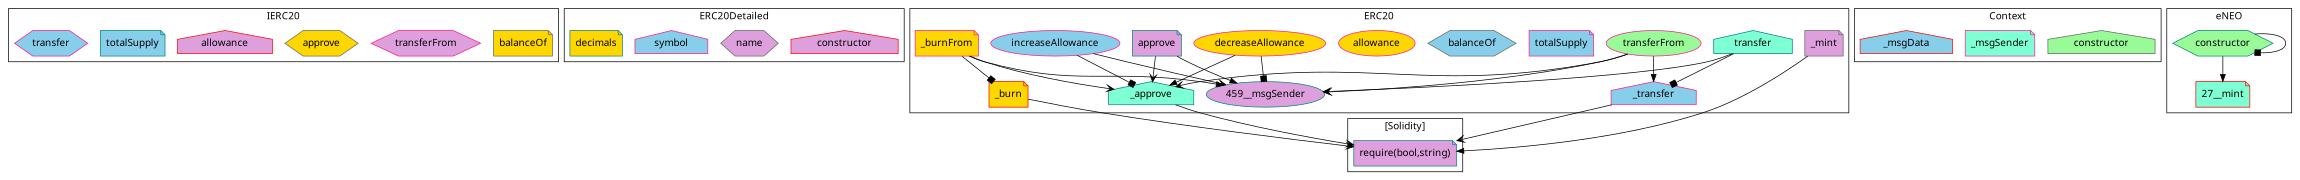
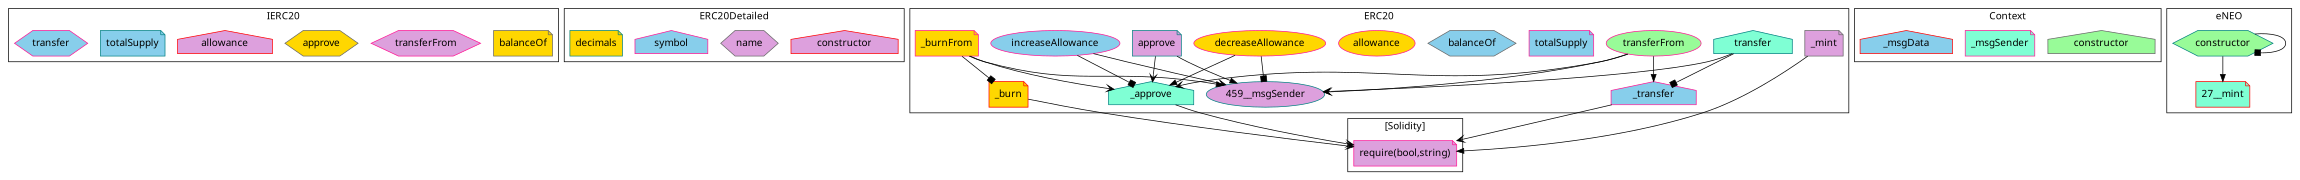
(1405, 153) -> (1405, 153)
